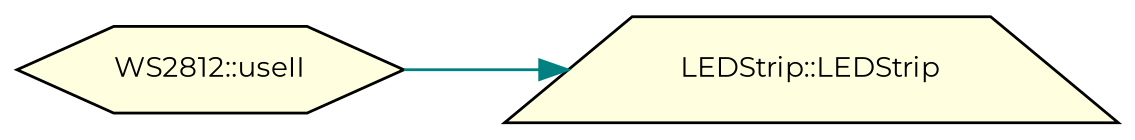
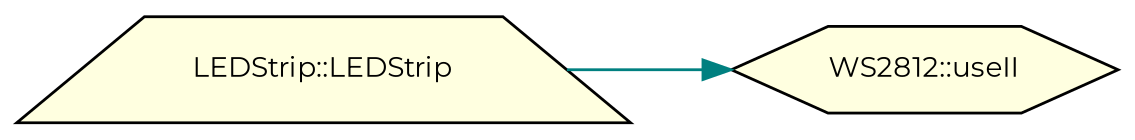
(472, 70) -> (635, 70)
